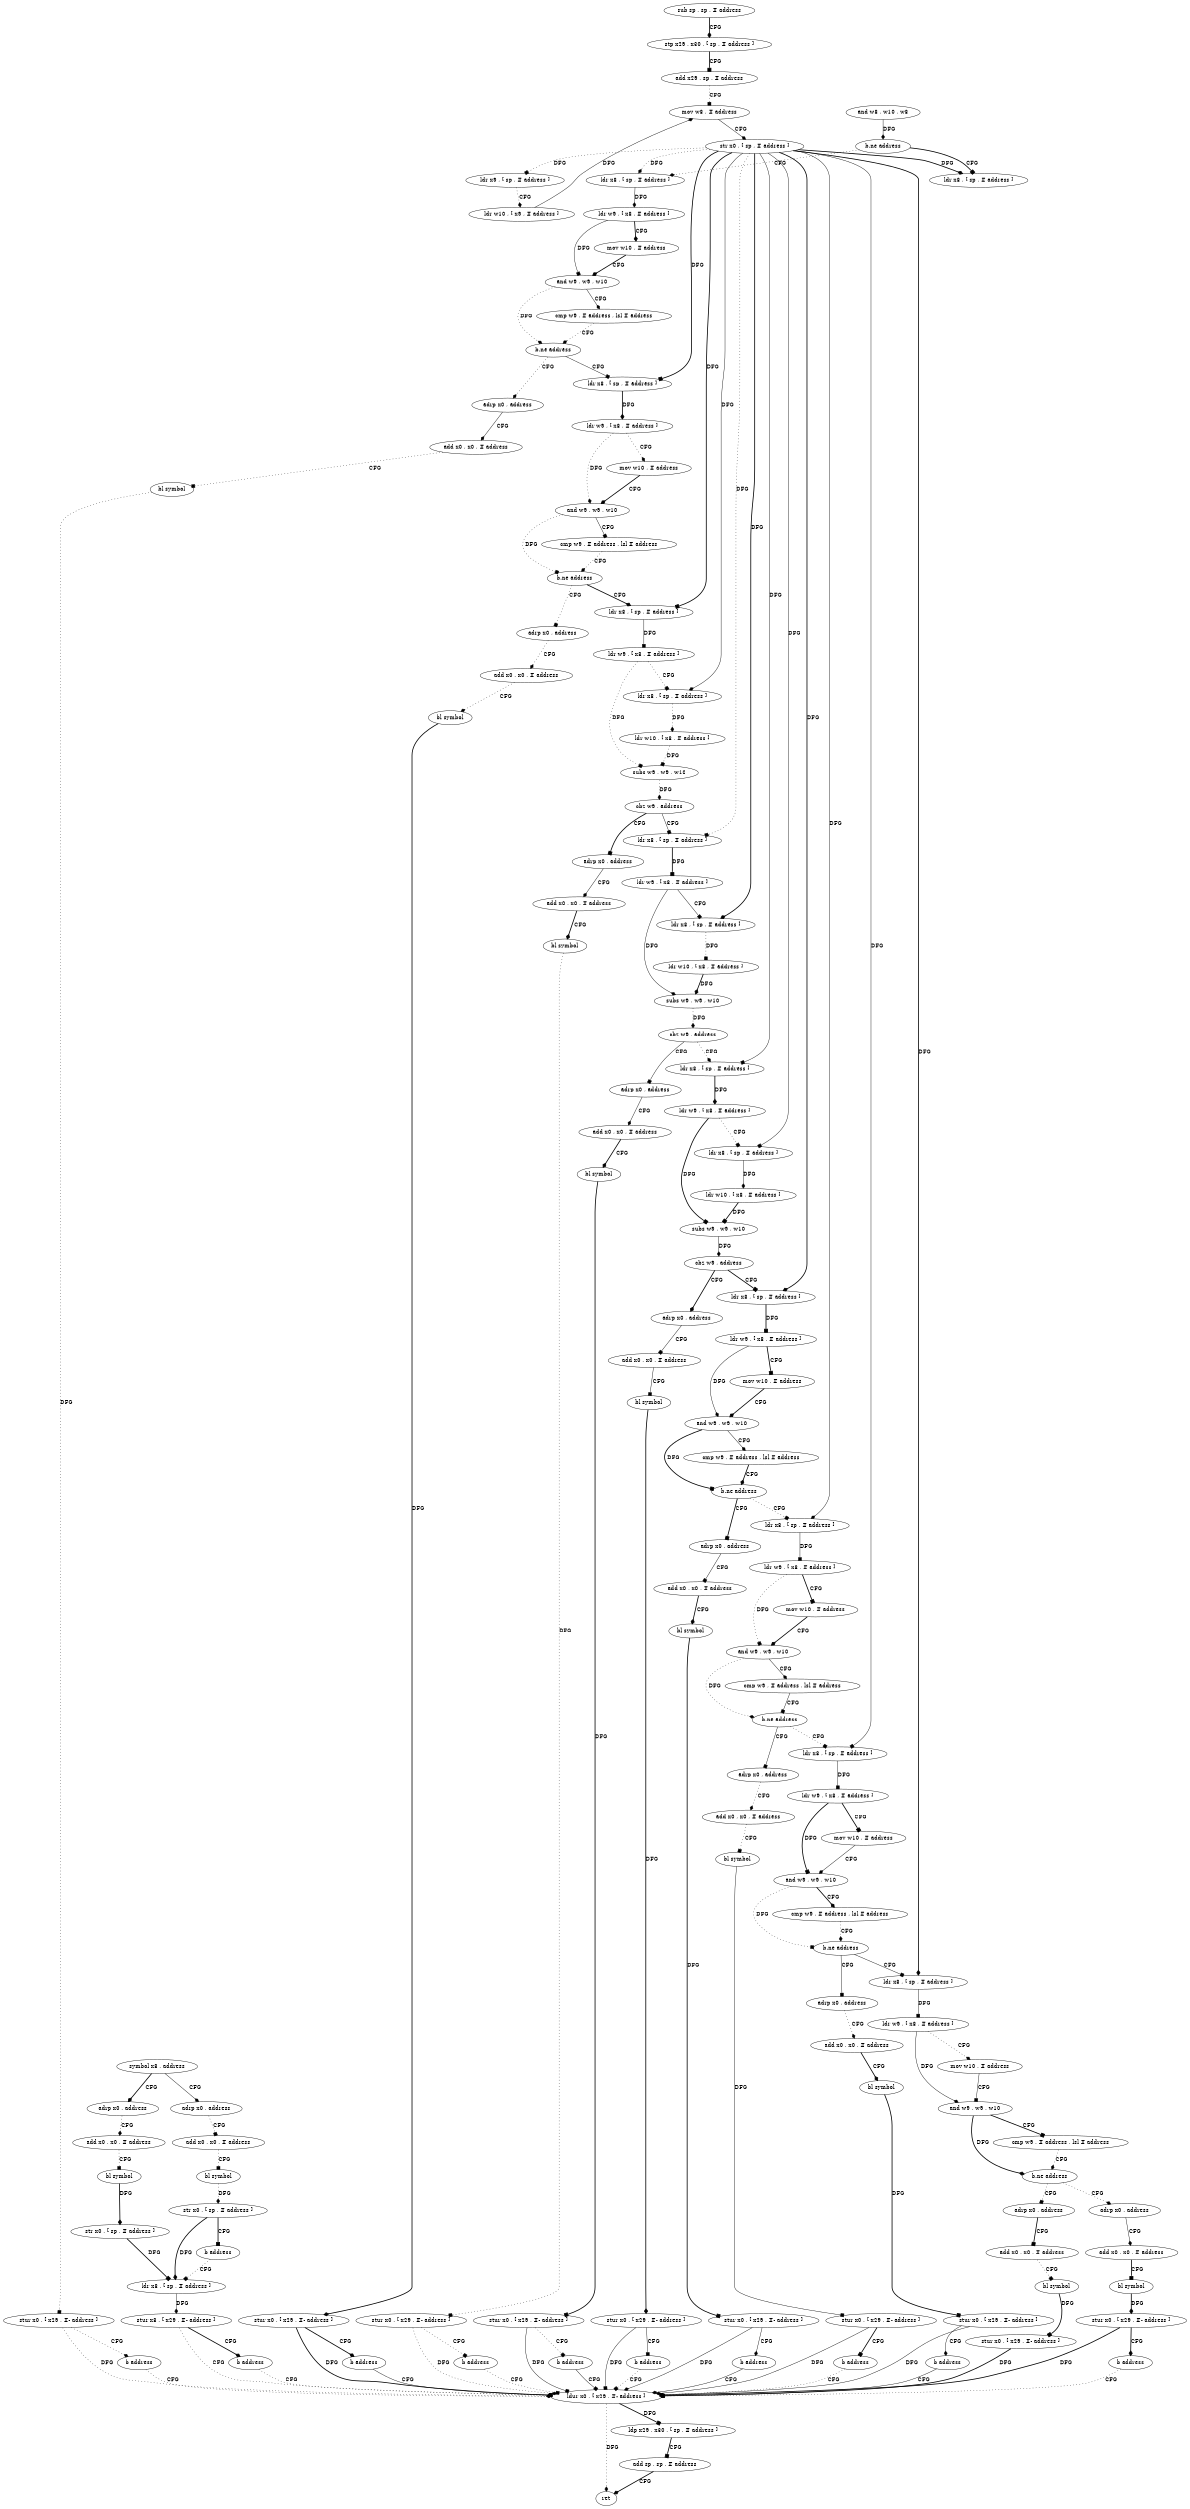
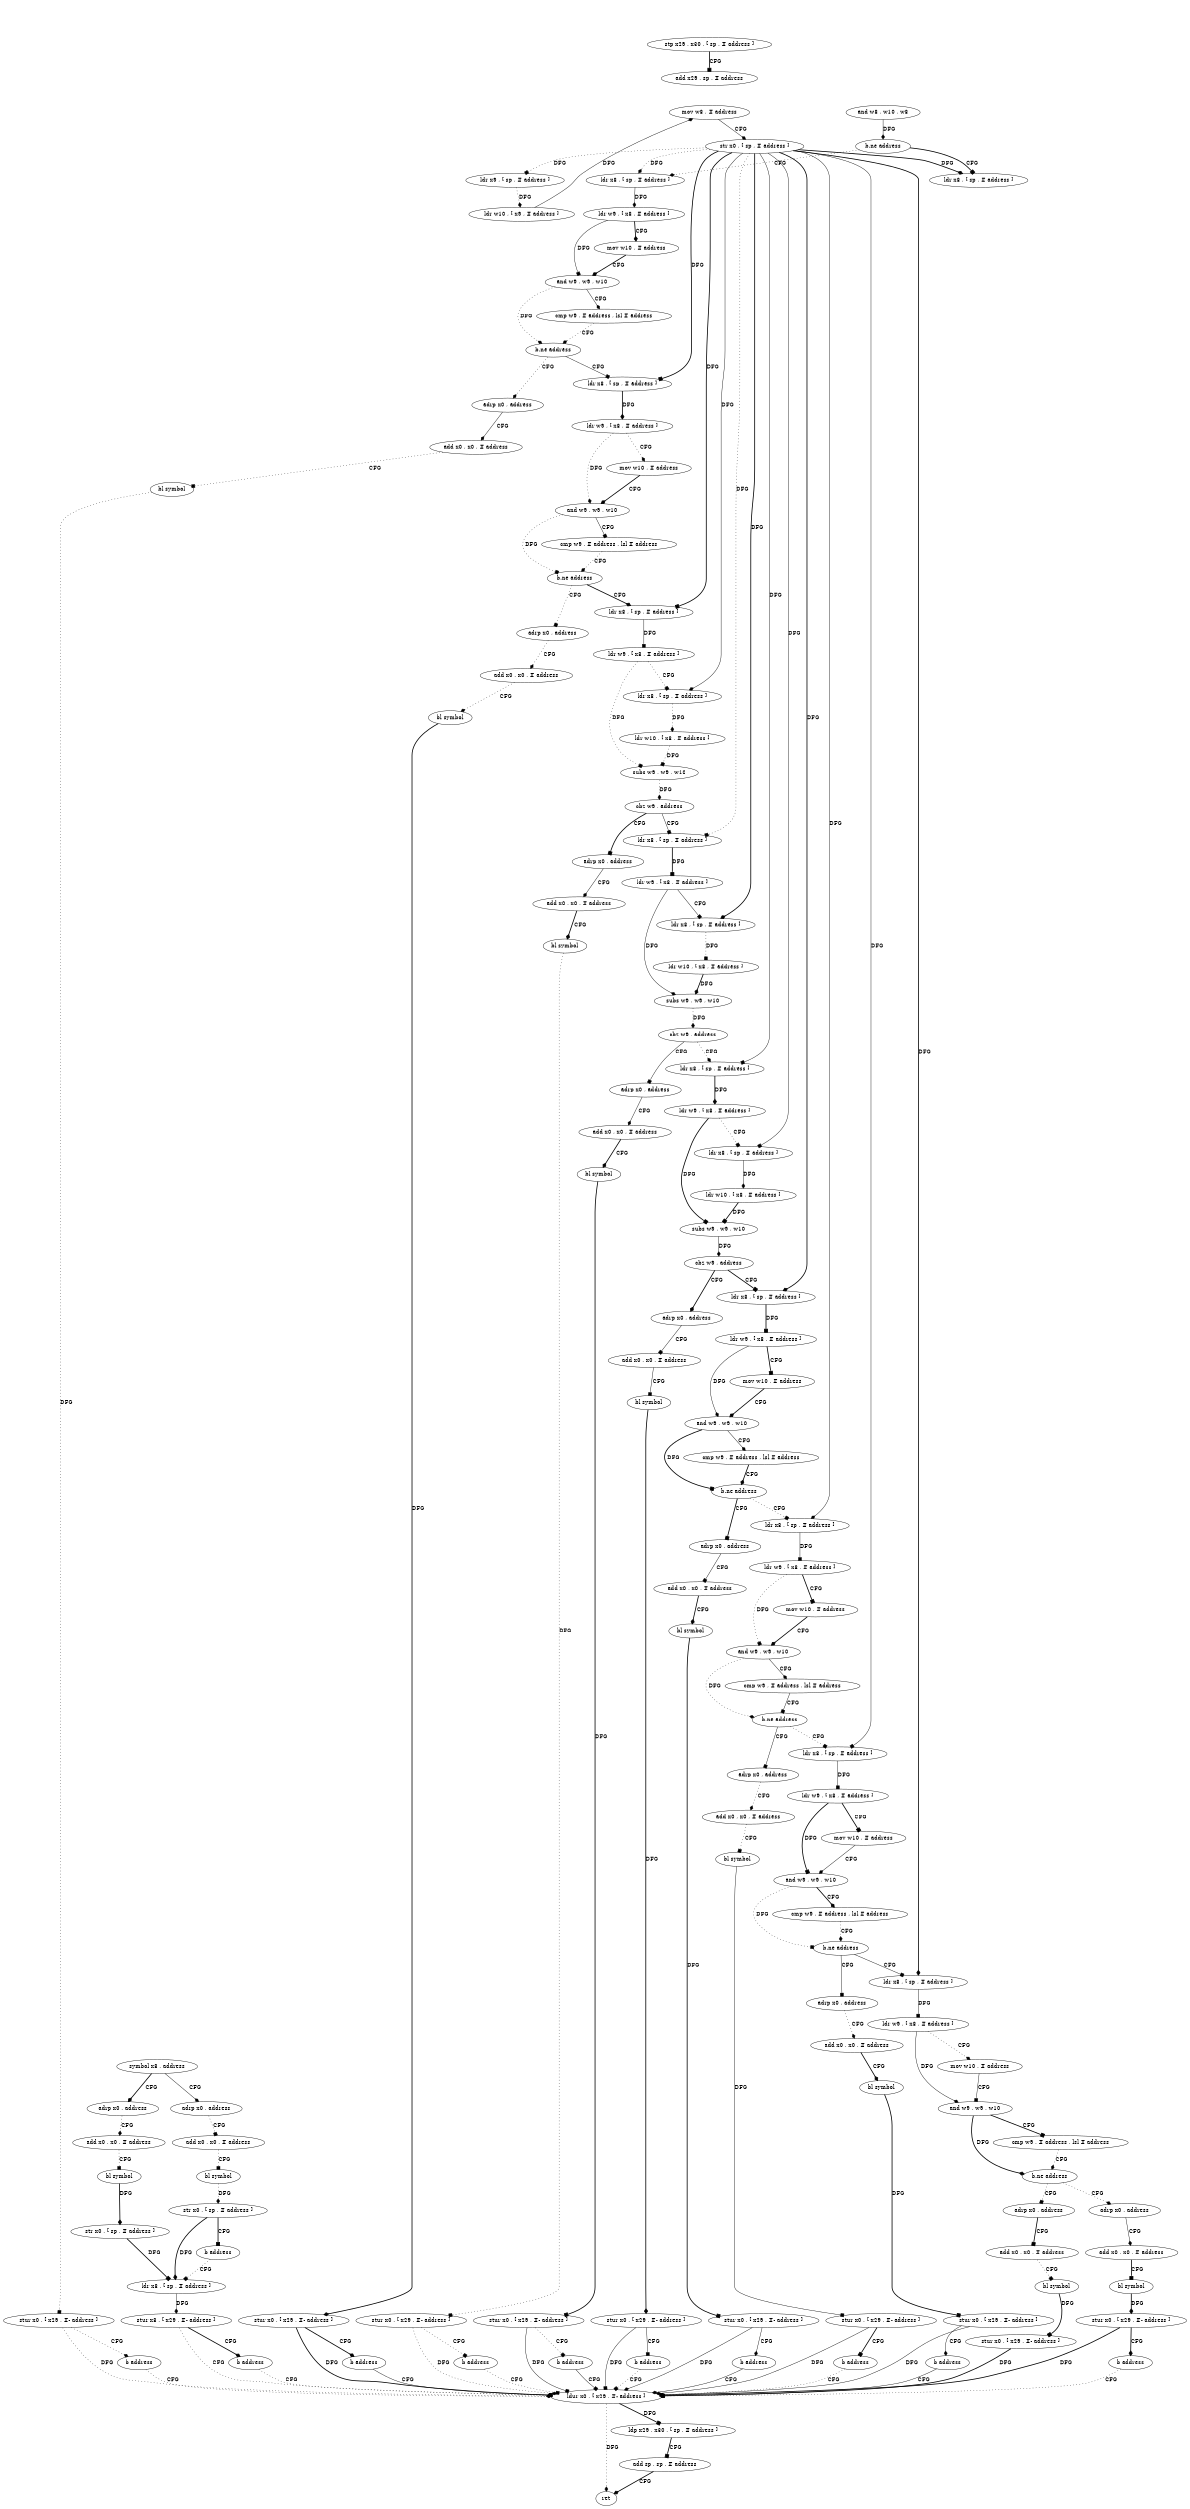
(709, 11) -> none
(709, 93) -> none
(525, 197) -> (525, 197)
